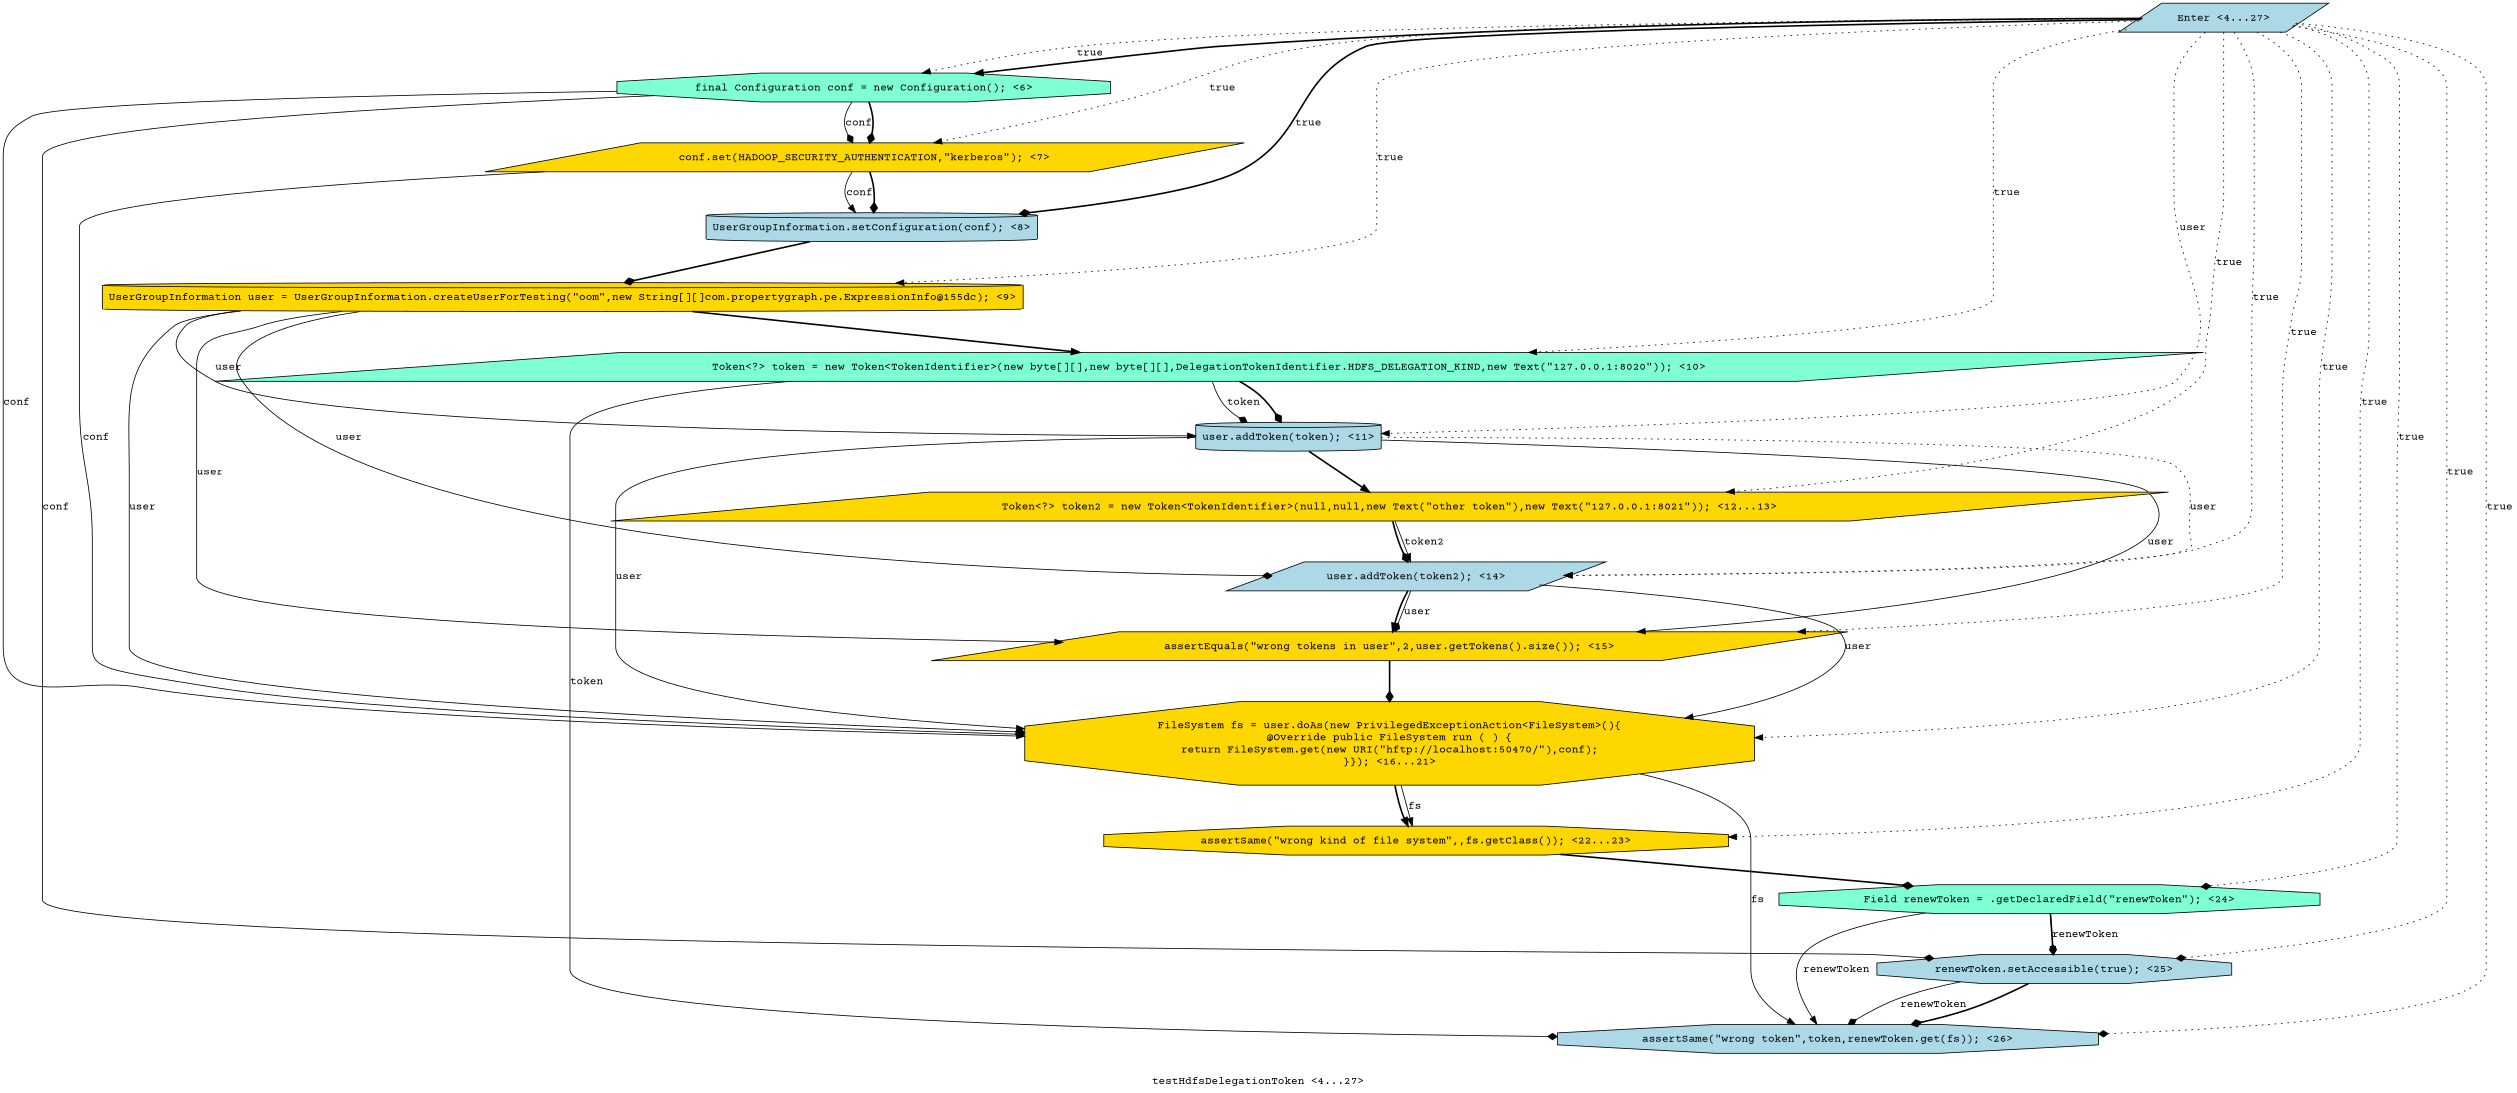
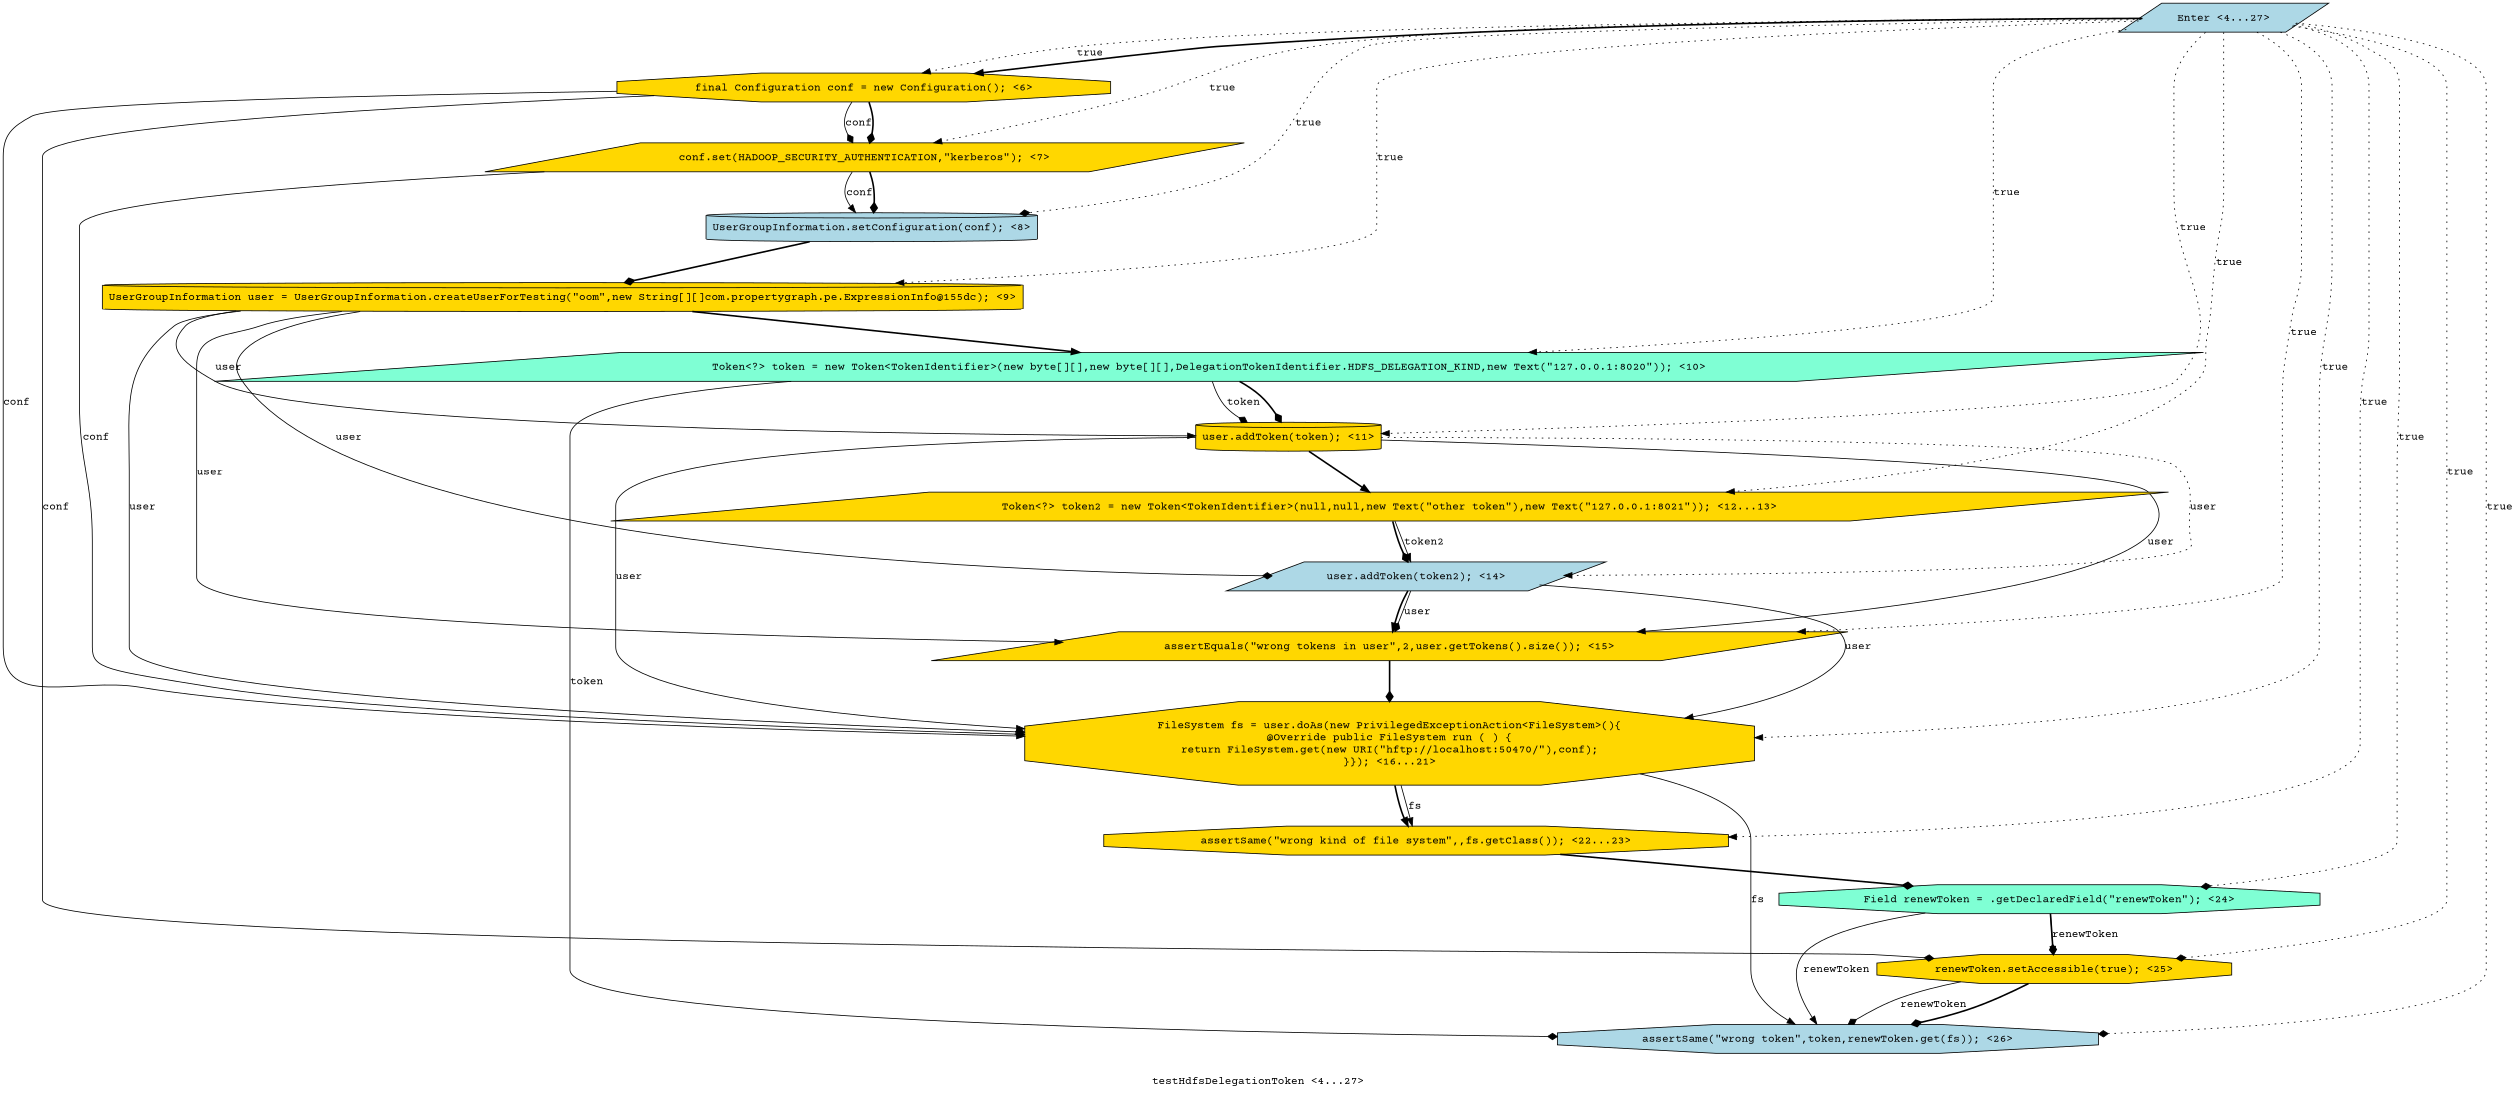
(1380, 44) -> (1380, 44)
(864, 88) -> (864, 88)
(2193, 227) -> (2193, 227)
(1288, 437) -> (1288, 437)
(2219, 542) -> none
(2054, 969) -> (2054, 969)
